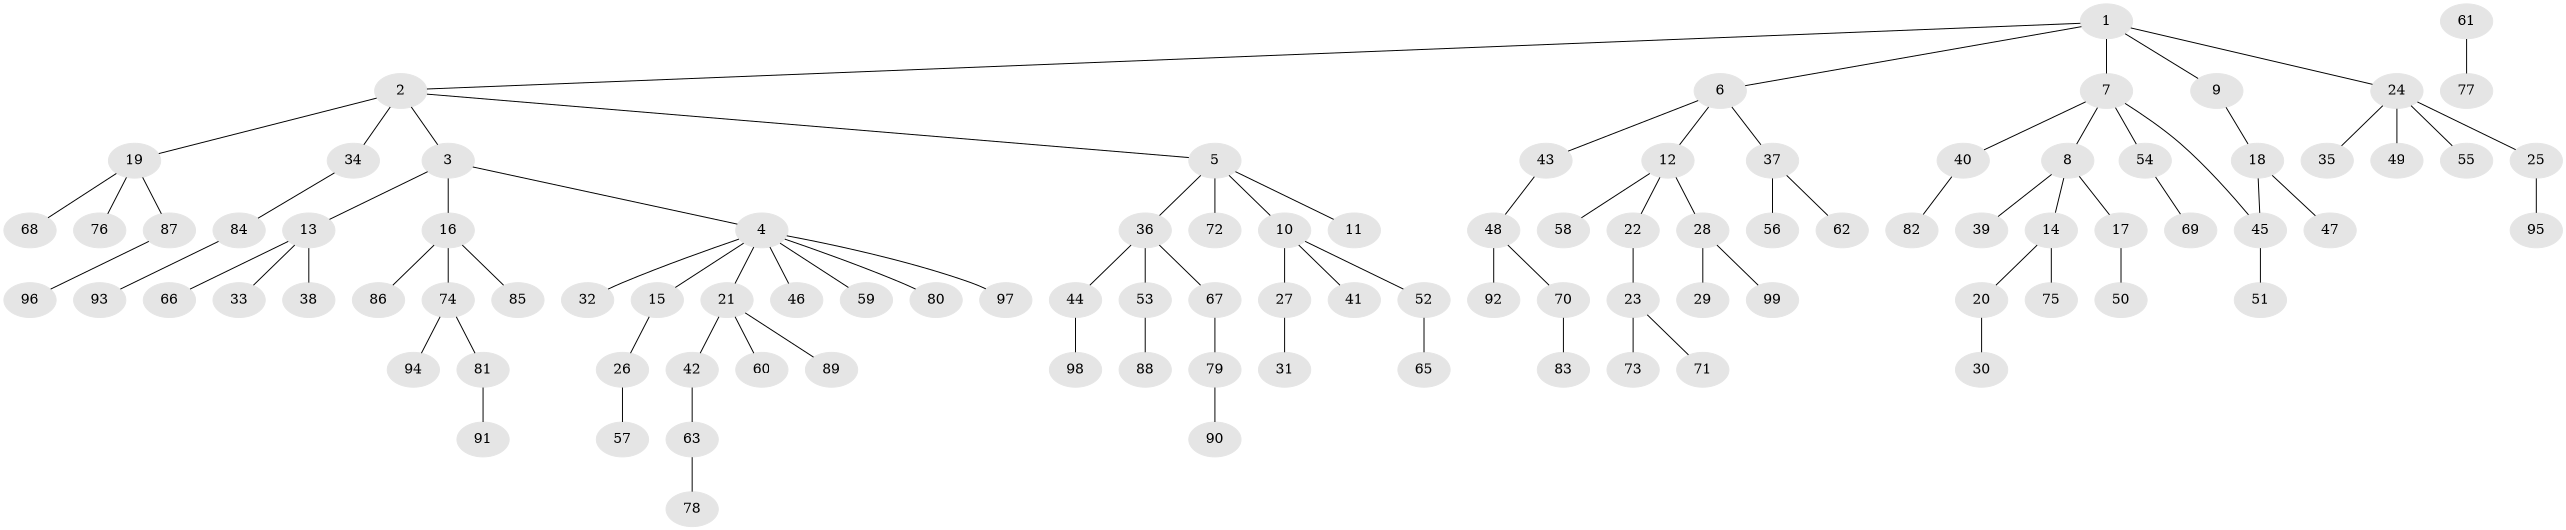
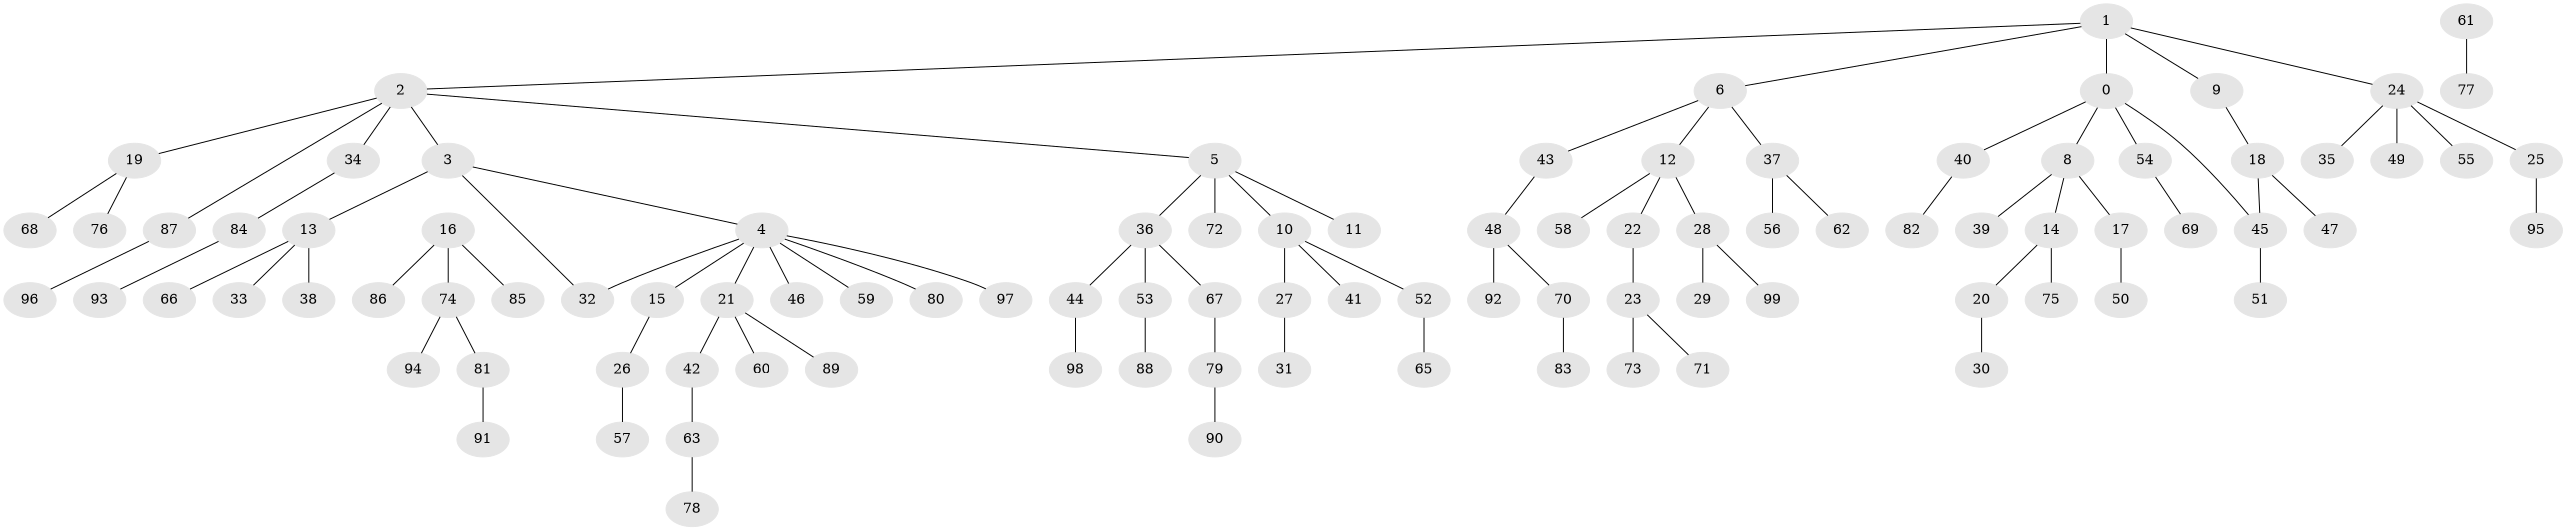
(2106, 91) -> (2106, 91)
(152, 196) -> (285, 161)
(448, 196) -> (518, 230)
